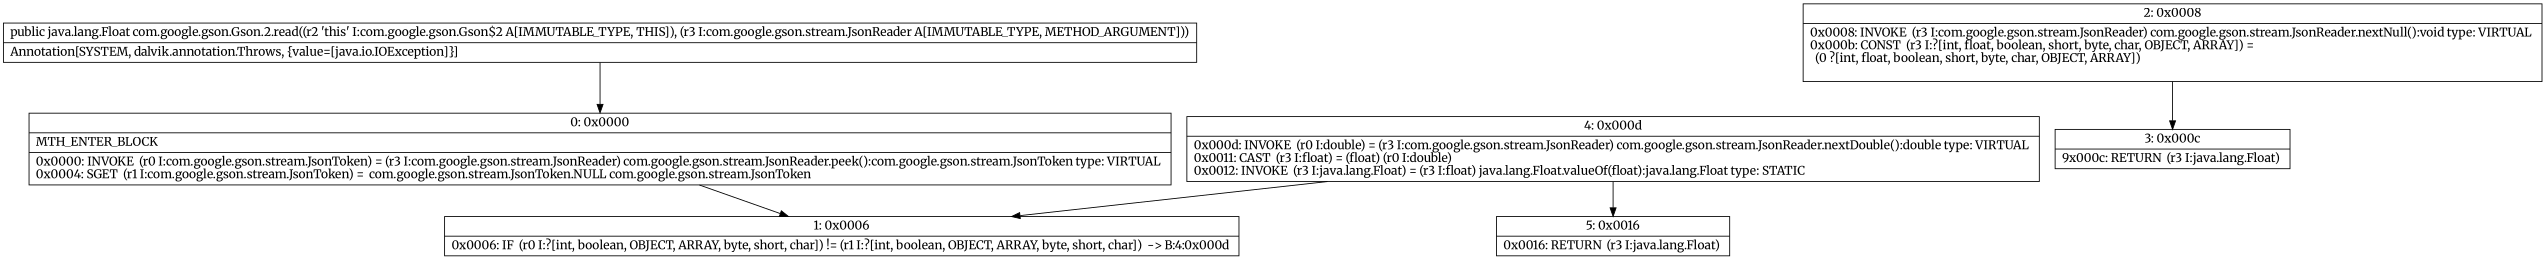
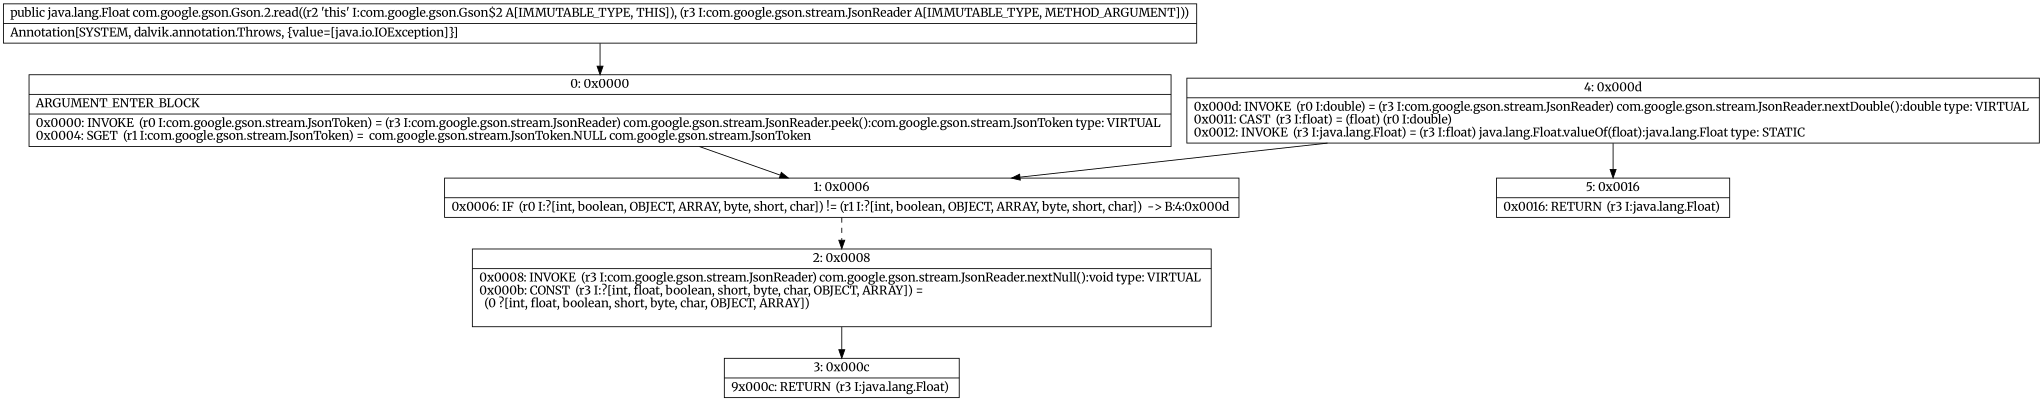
(97, 142) -> (118, 104)
none -> (842, 229)
